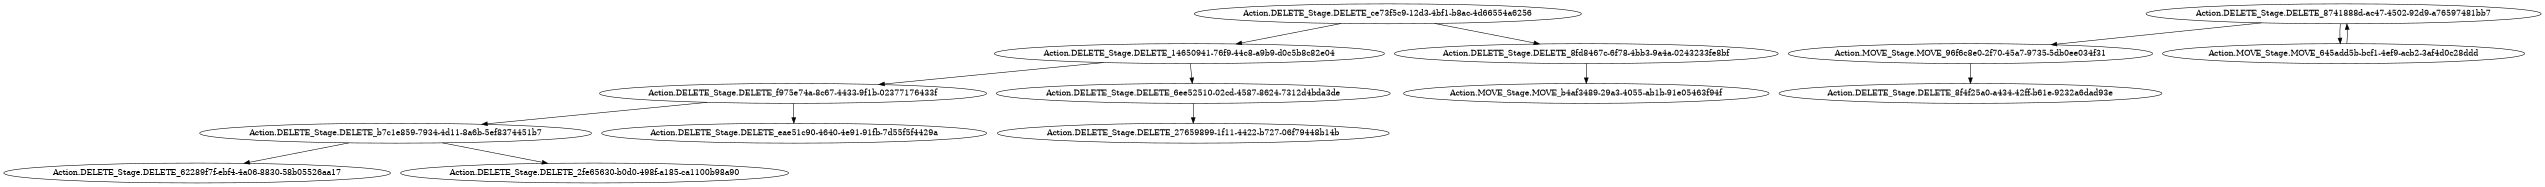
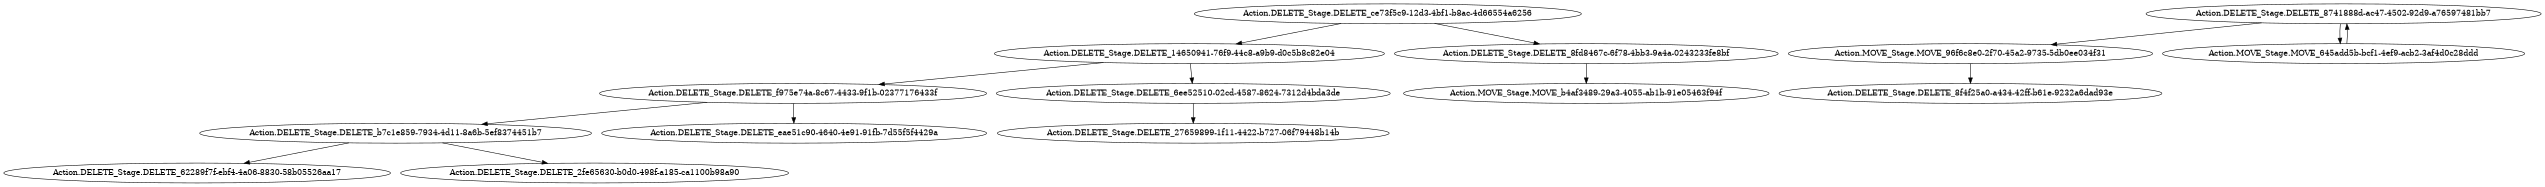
(1970, 54) -> (1970, 54)
